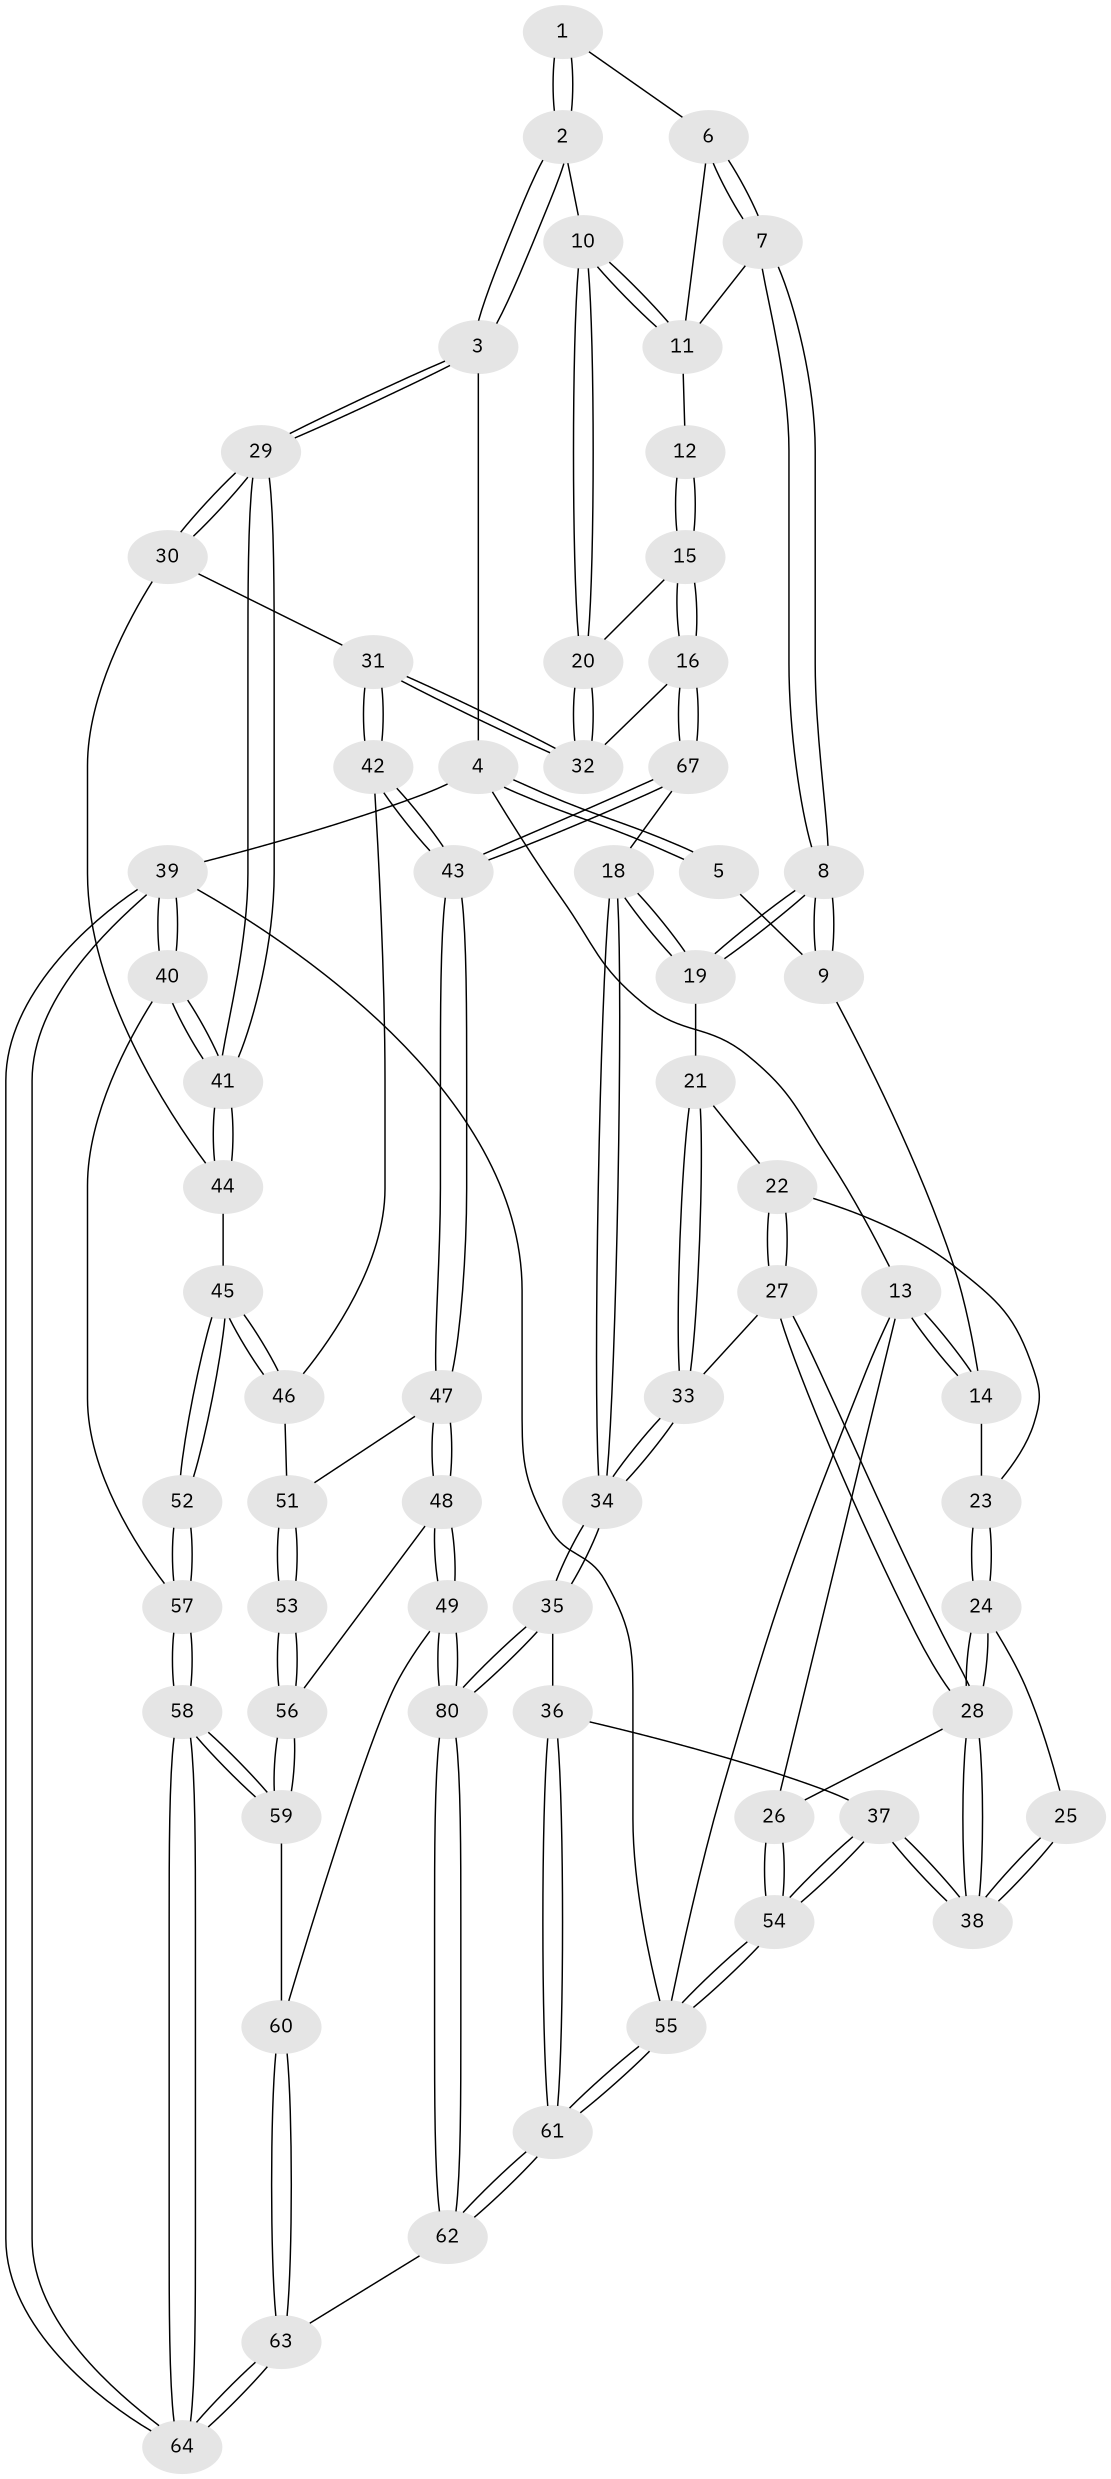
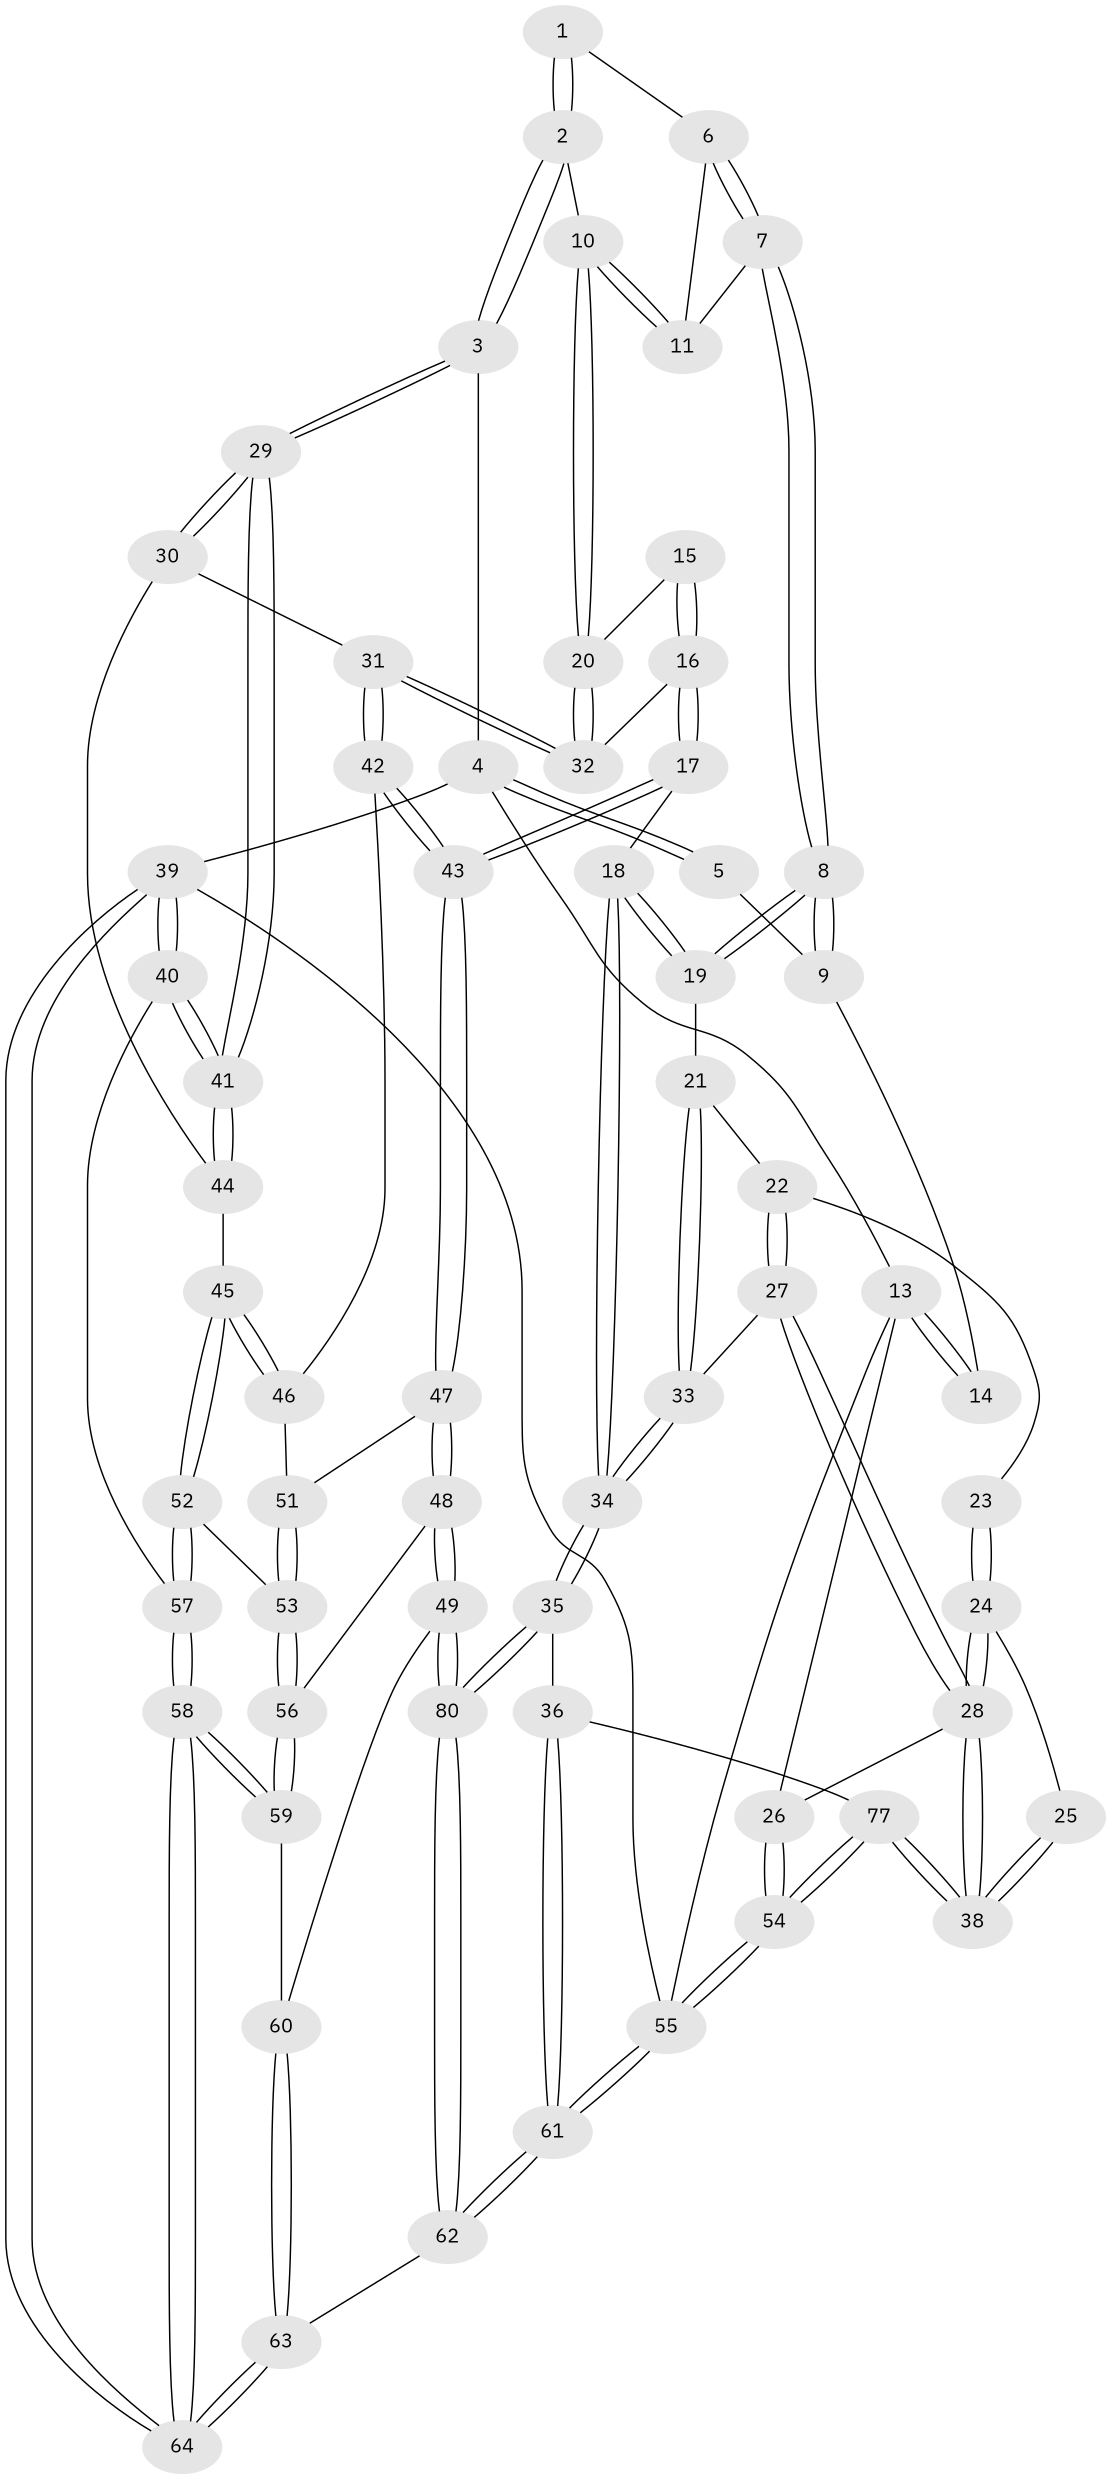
(685, 452) -> none
(688, 767) -> (688, 767)
(981, 1450) -> none
none -> (235, 1554)
(879, 1817) -> (879, 1817)
